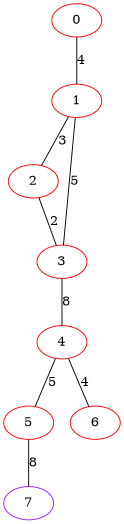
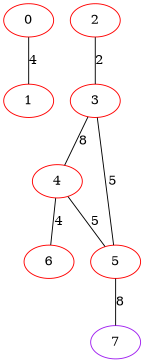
(55, 141) -> none
(69, 181) -> (105, 181)
